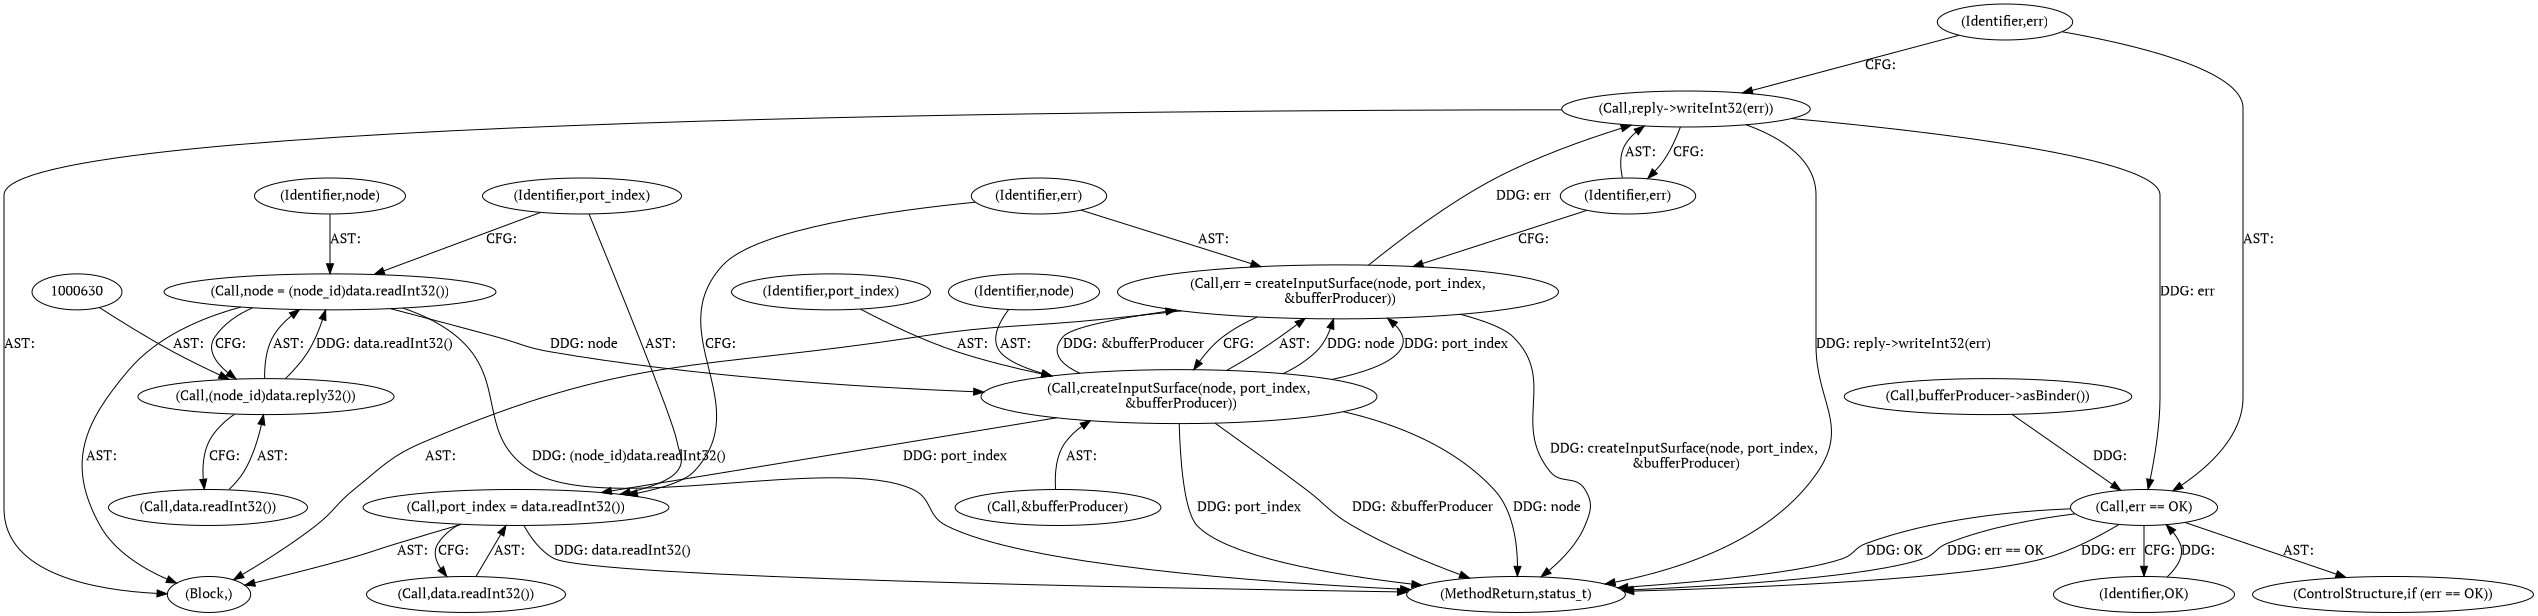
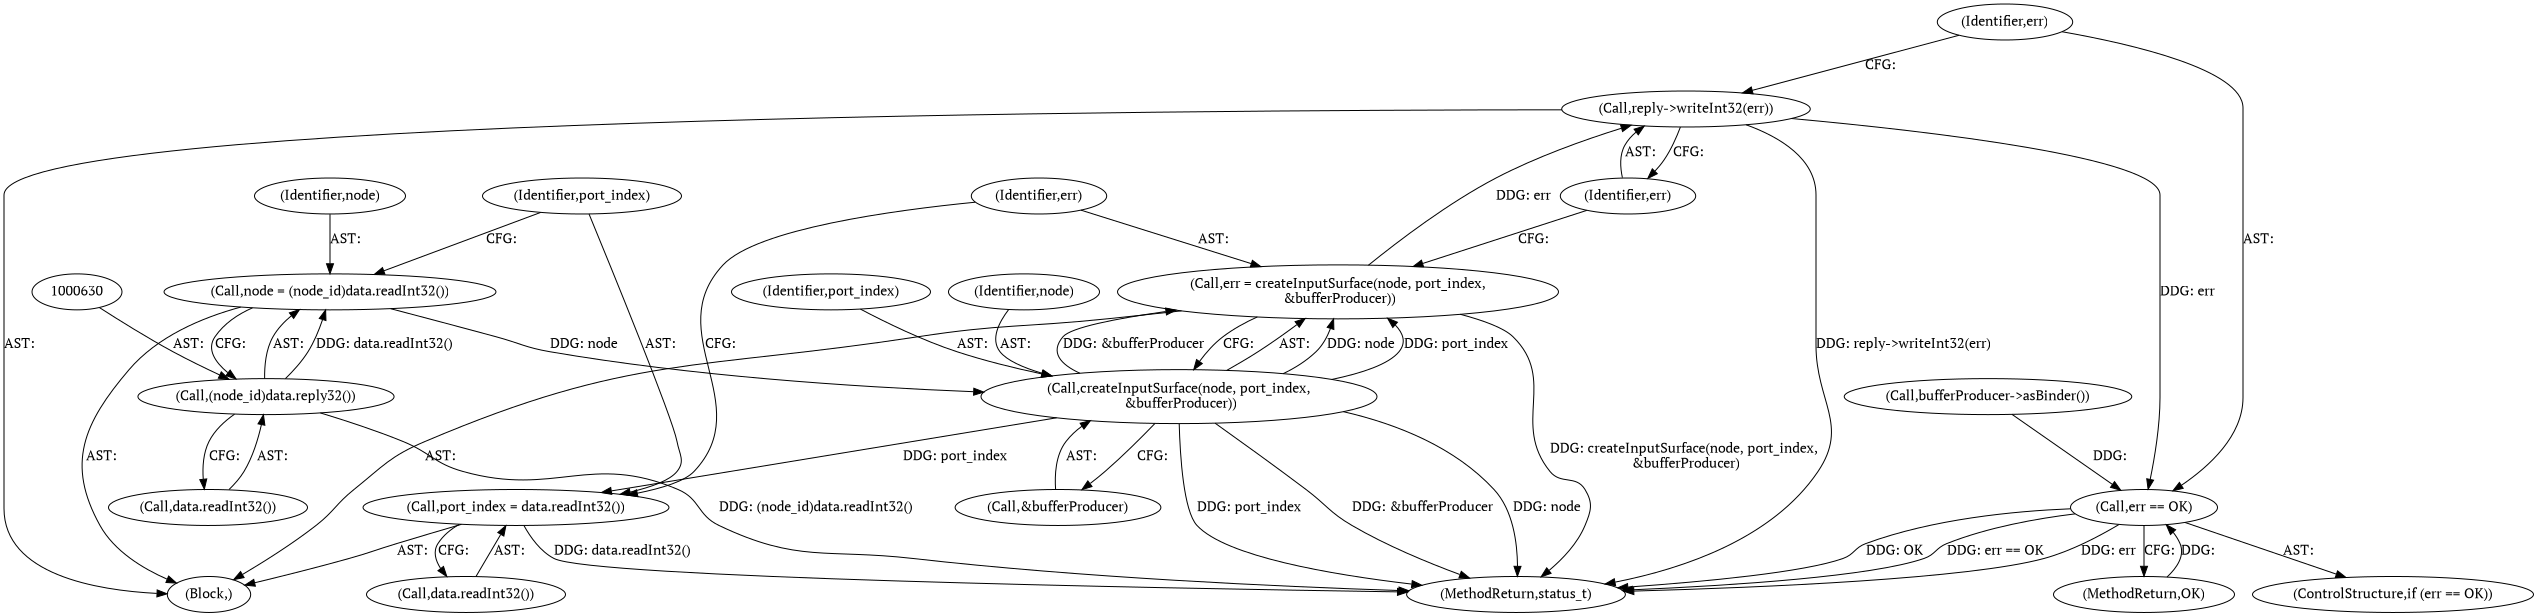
none -> (1124, 455)
(867, 480) -> (843, 554)
(2144, 594) -> (2144, 594)
